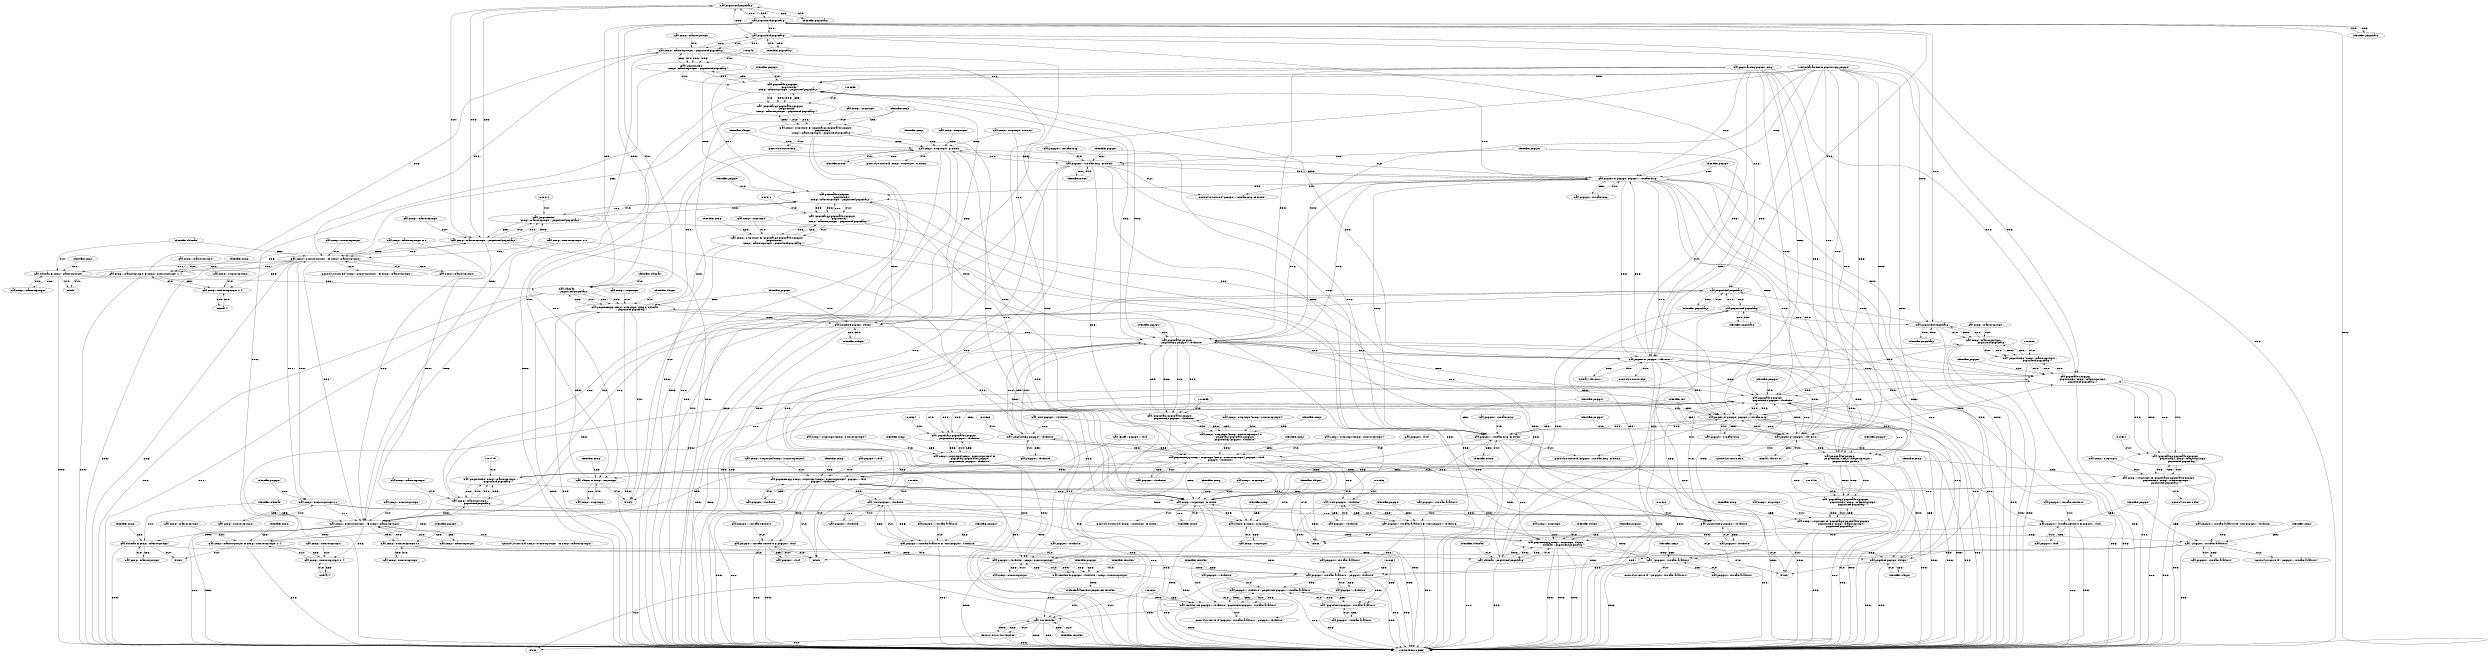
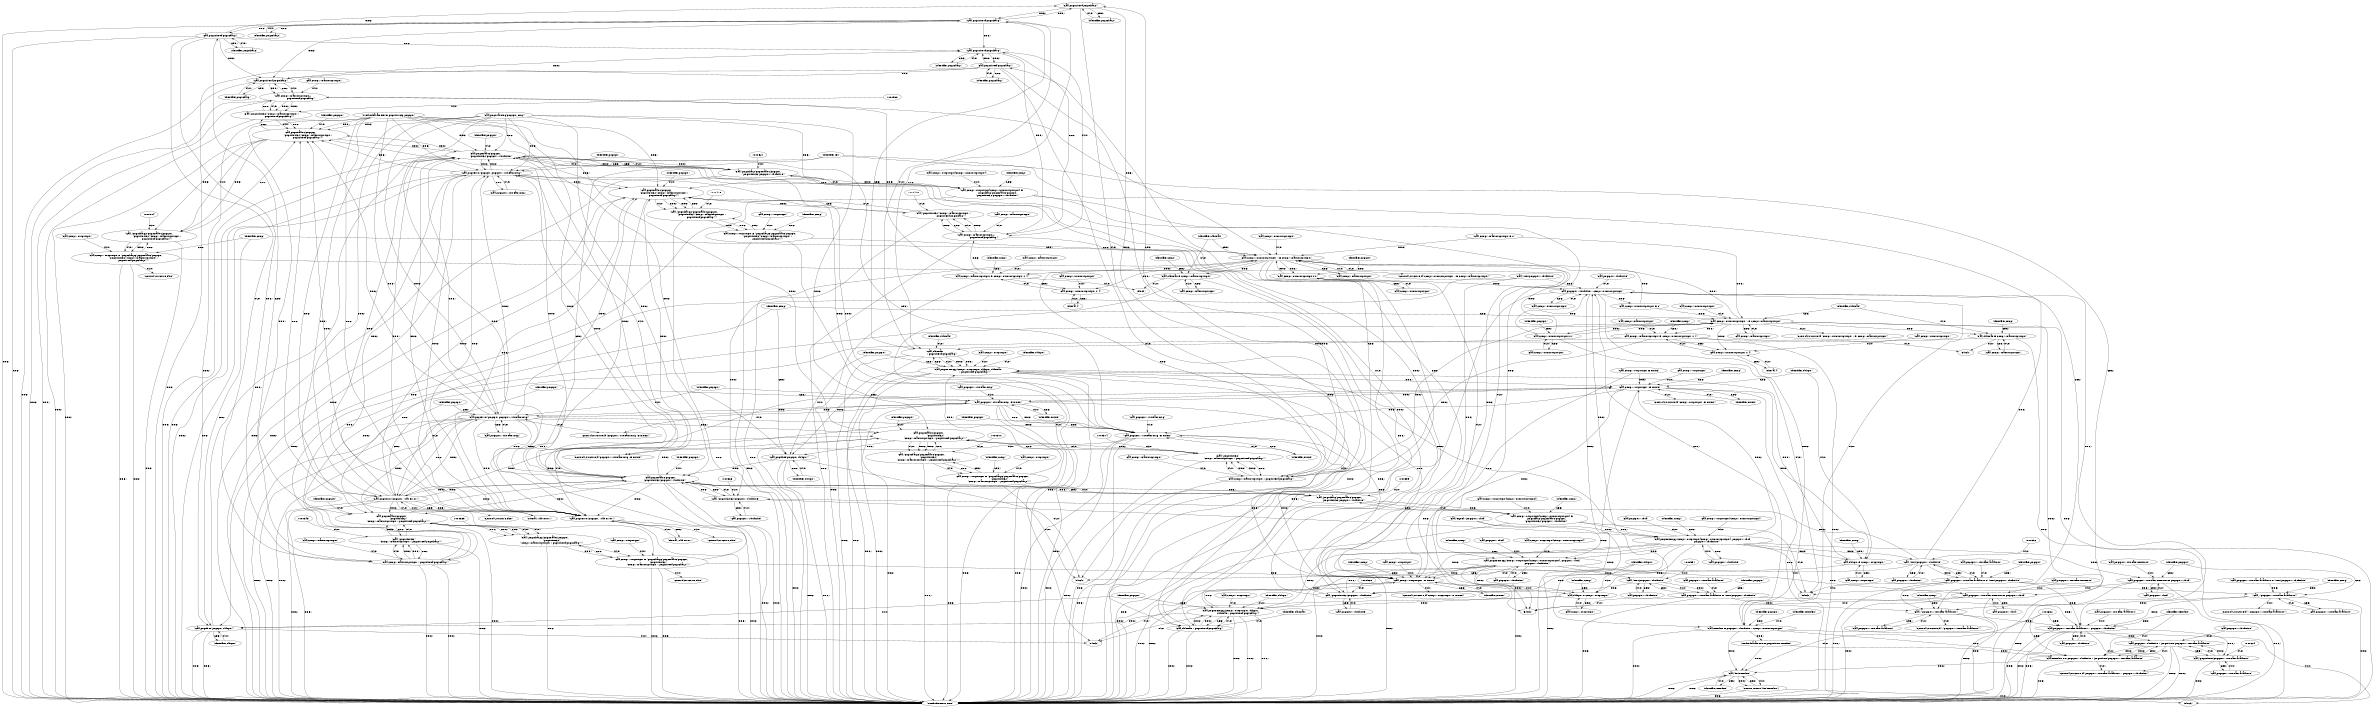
(919, 315) -> (1615, 298)
(1377, 569) -> (2052, 621)
(1392, 583) -> (2241, 651)
(1075, 605) -> (1759, 658)
none -> (1559, 698)
